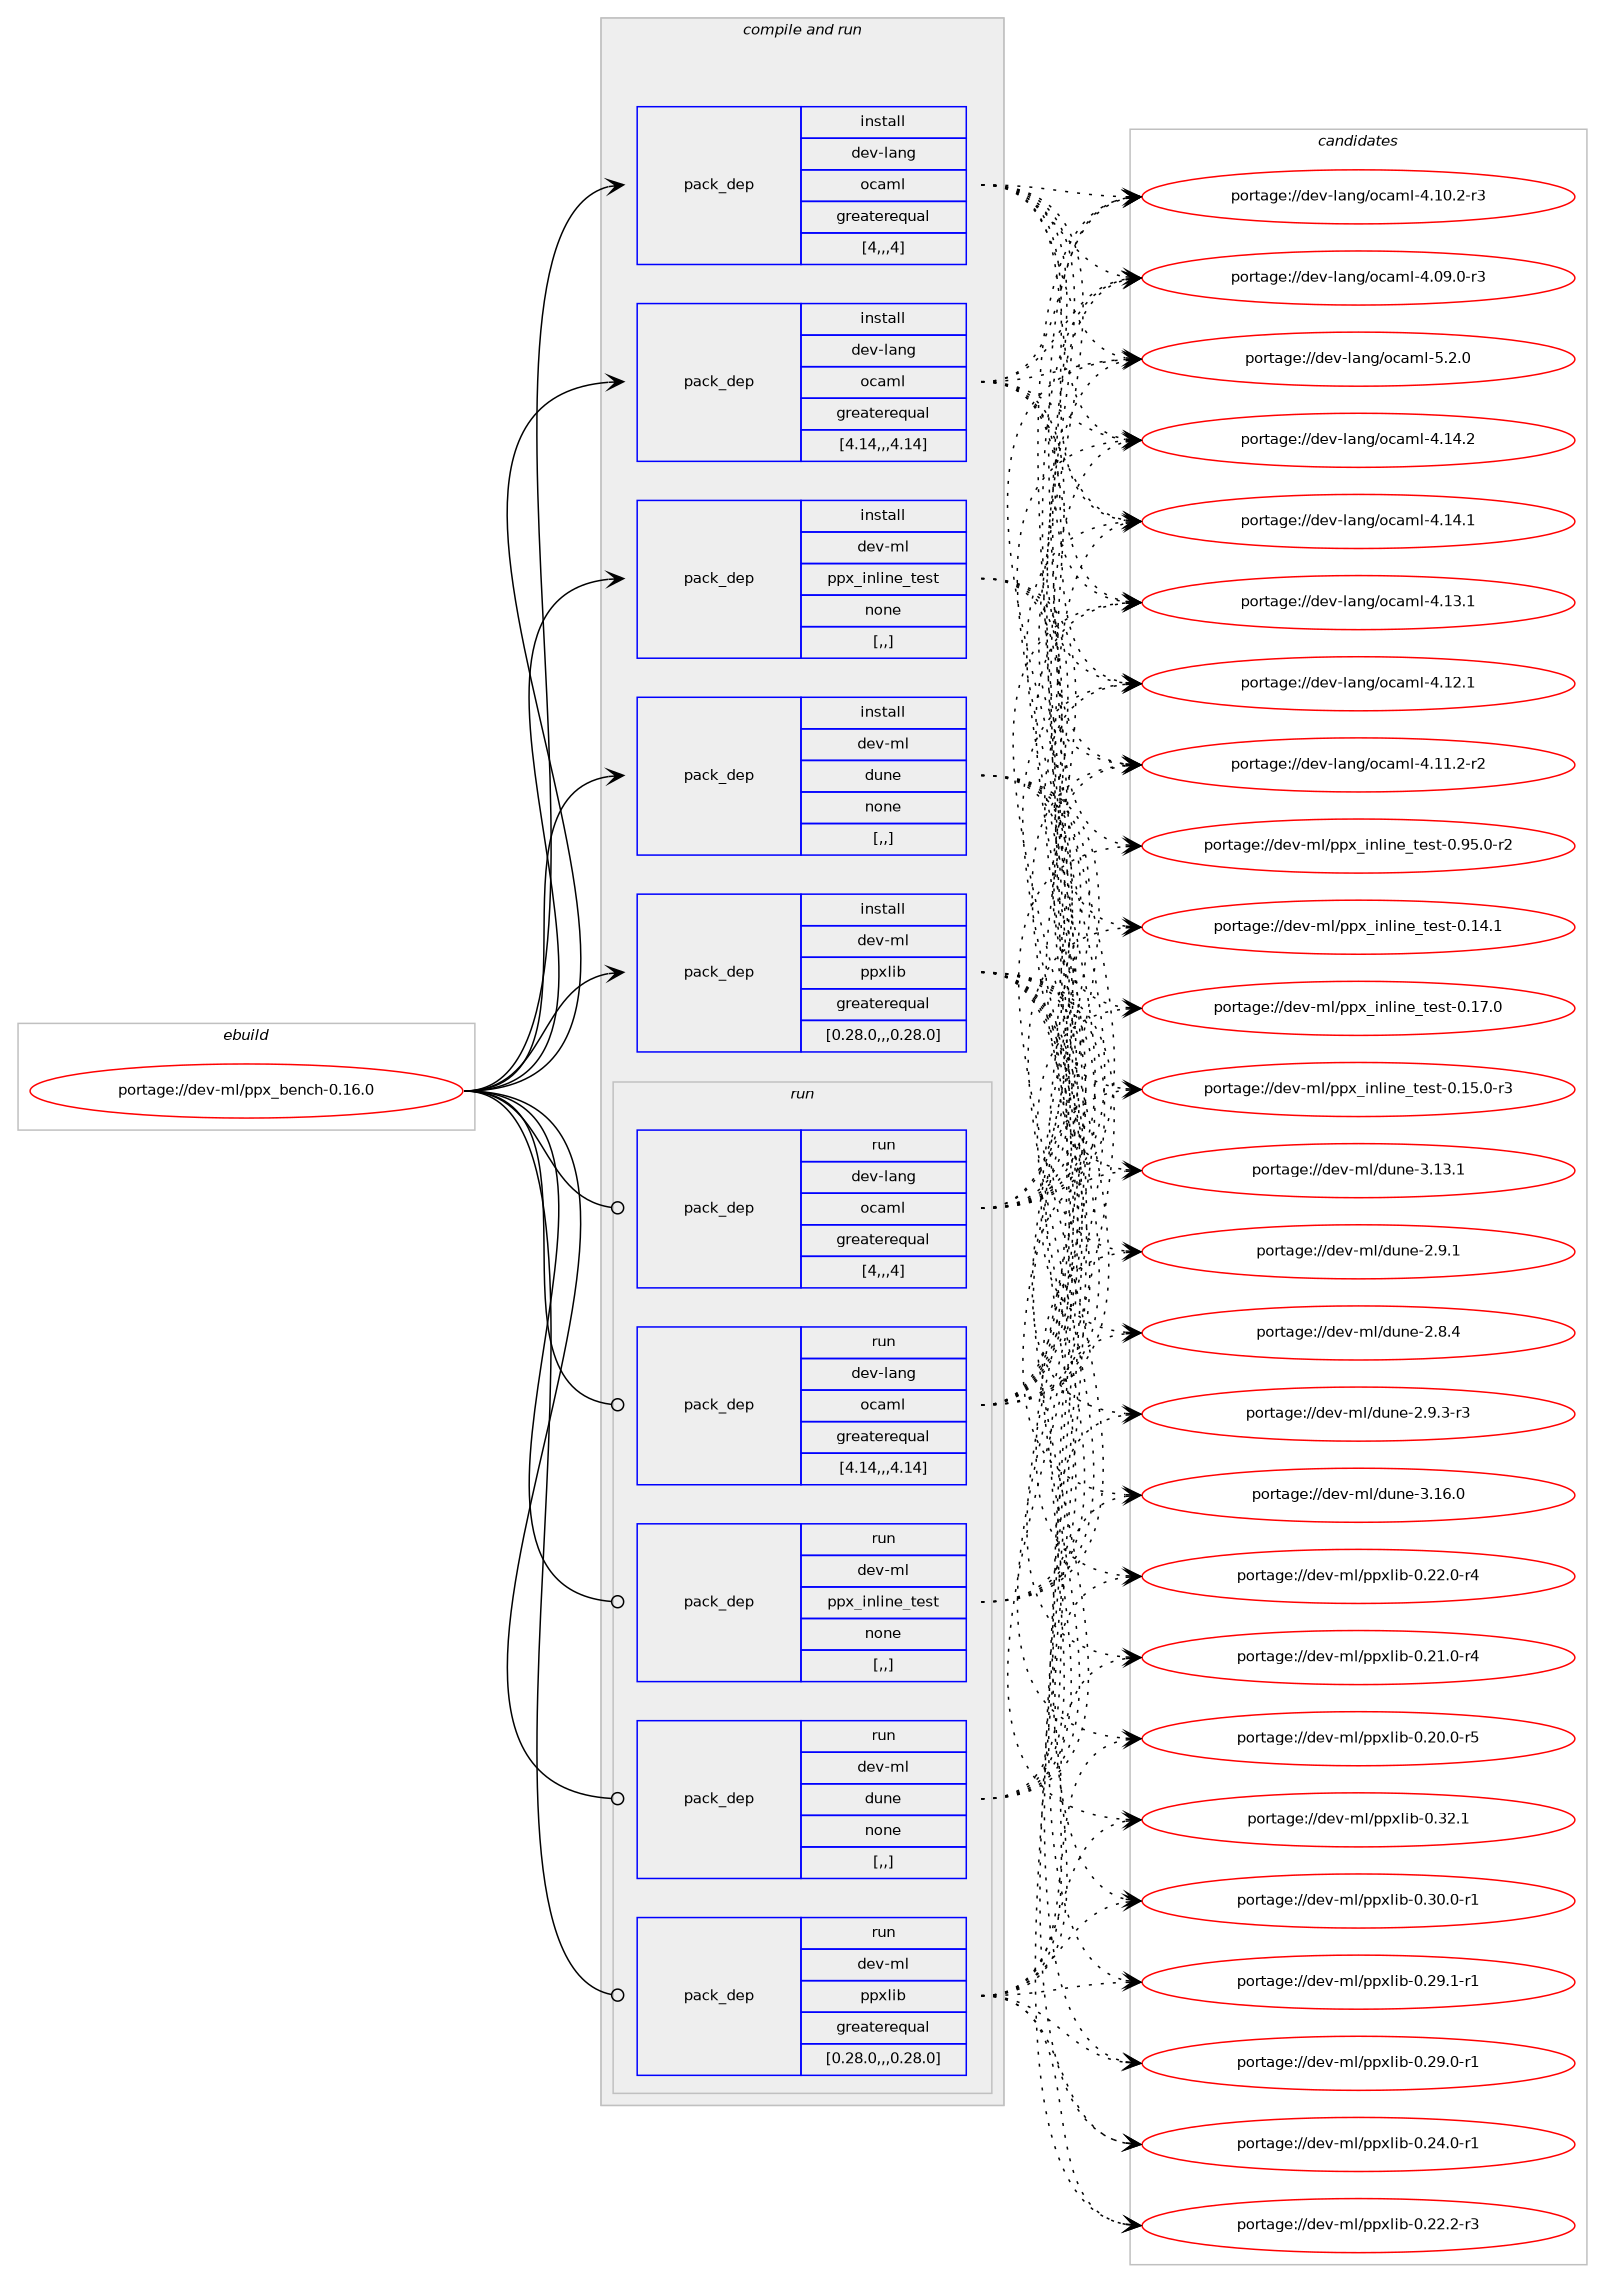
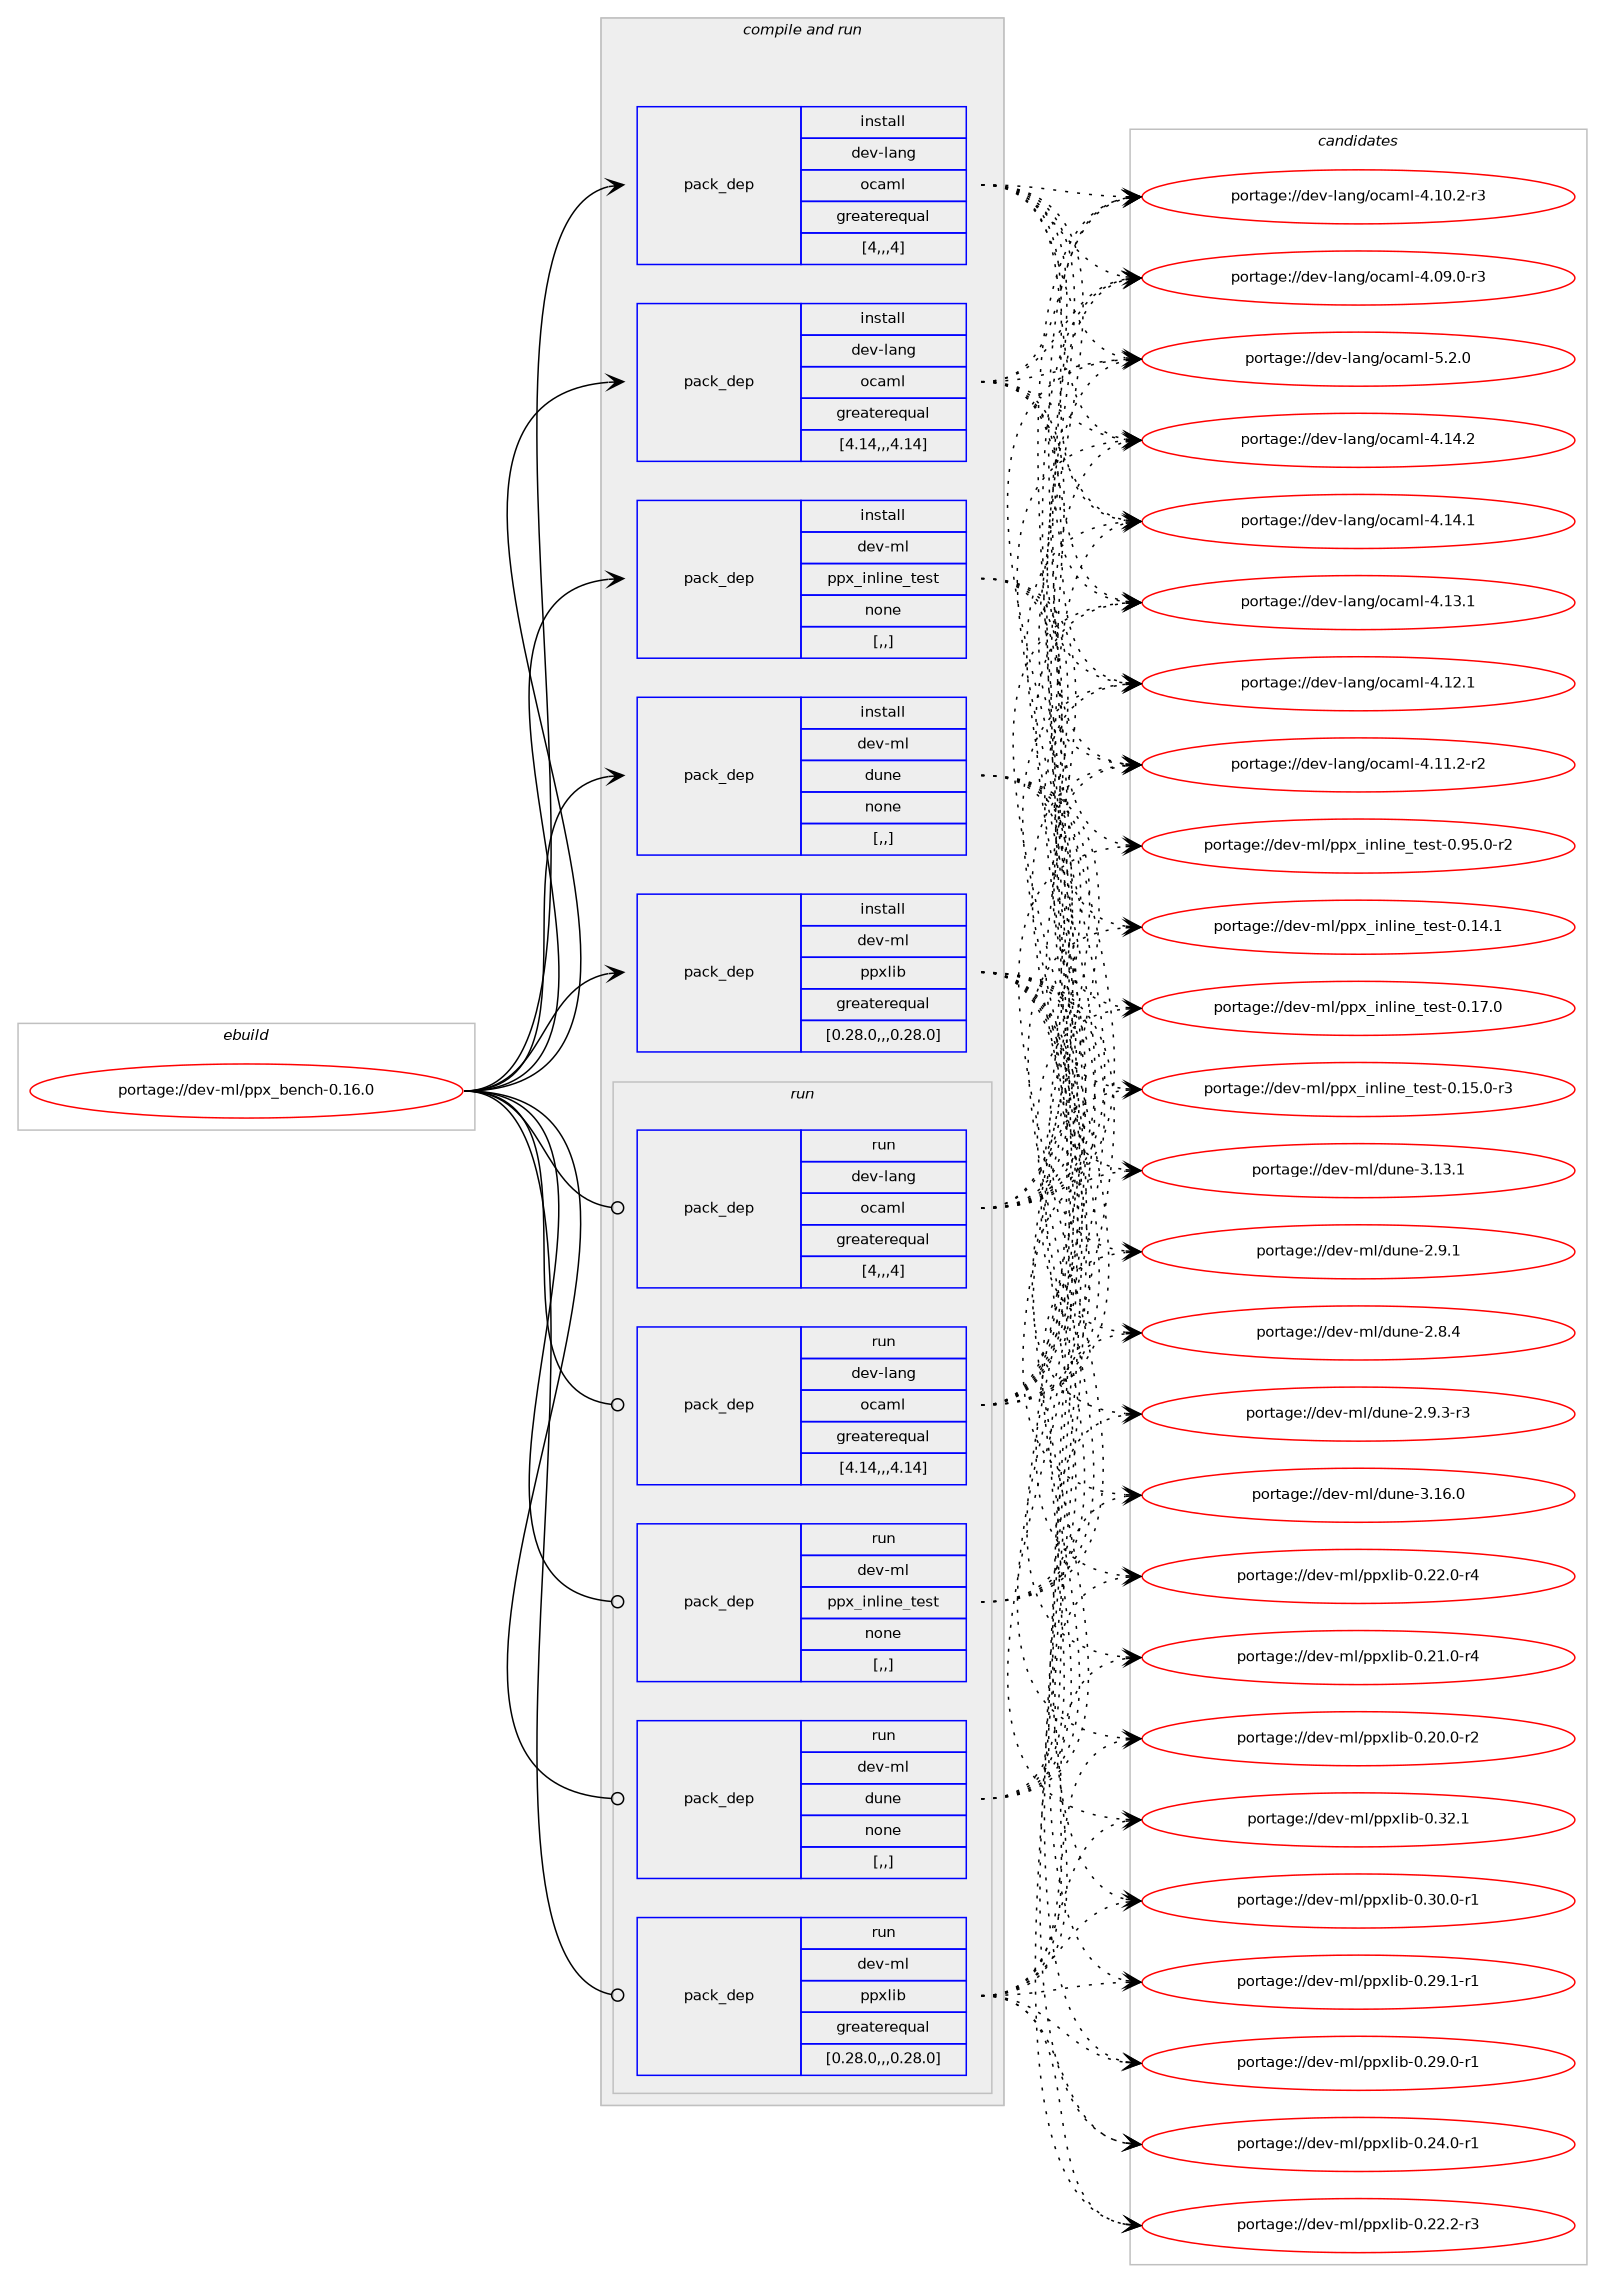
(1359, 1739) -> (1359, 1739)
